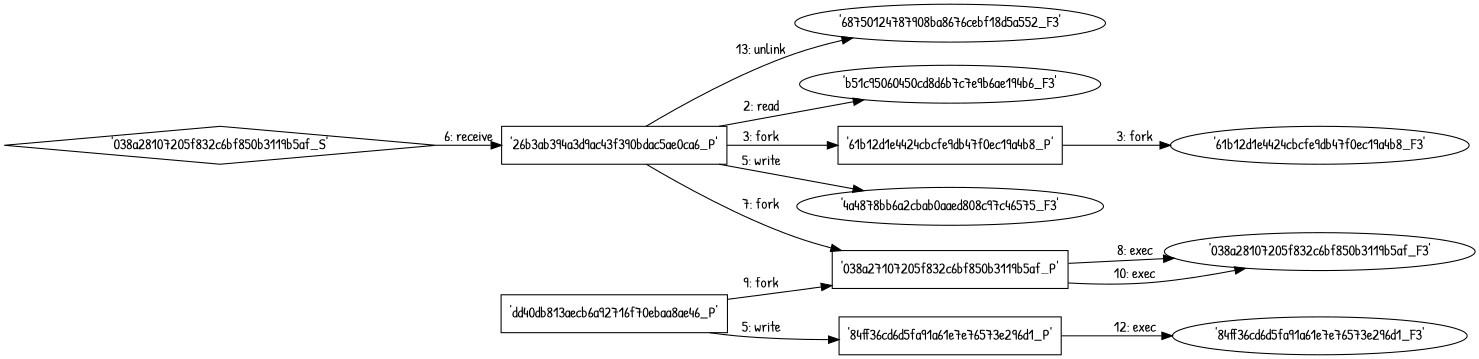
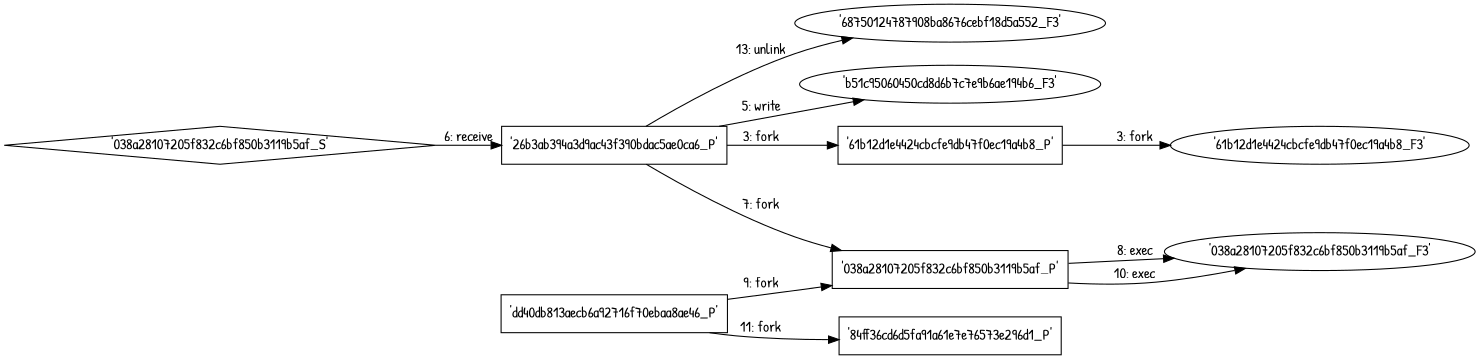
(761, 107) -> (761, 107)
(950, 206) -> none
(950, 270) -> (950, 270)
(761, 328) -> (761, 328)
(1320, 336) -> none
